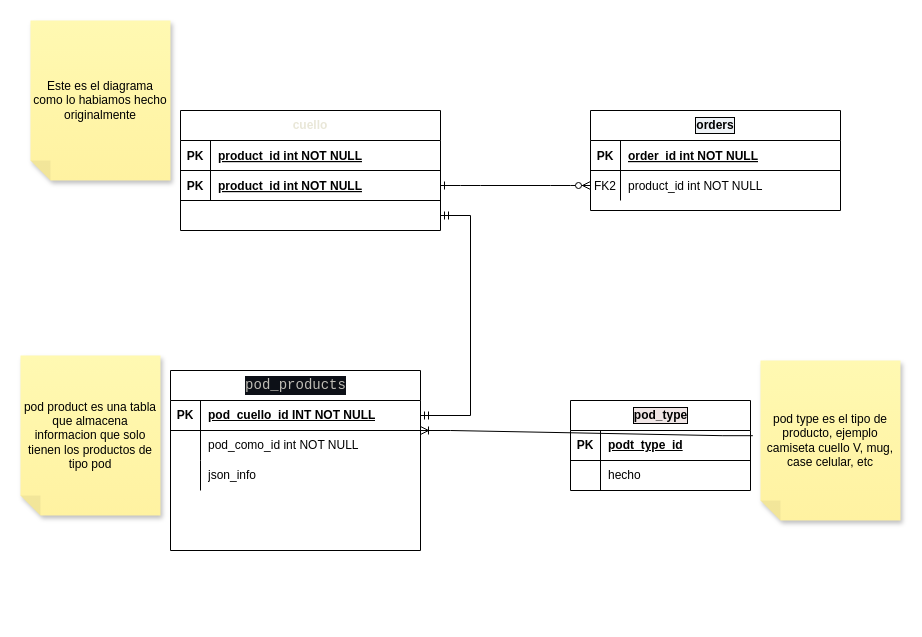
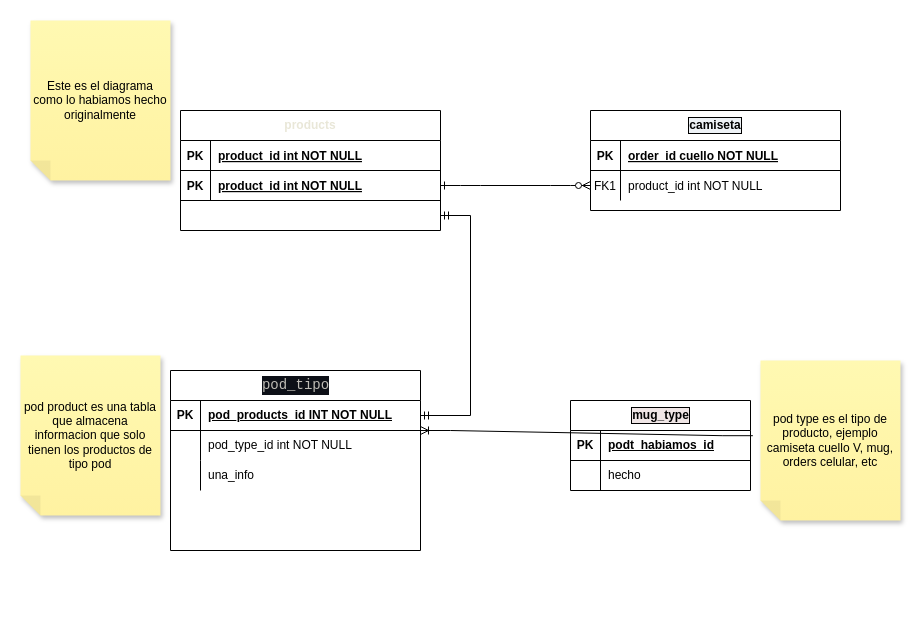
(311, 126) -> (311, 126)
(716, 126) -> (716, 126)
(692, 156) -> (701, 156)
(605, 186) -> (605, 186)
(296, 386) -> (296, 386)
(287, 416) -> (296, 416)
(661, 416) -> (661, 416)
(831, 441) -> (831, 441)
(281, 446) -> (281, 446)
(647, 446) -> (659, 446)
(237, 476) -> (234, 476)
